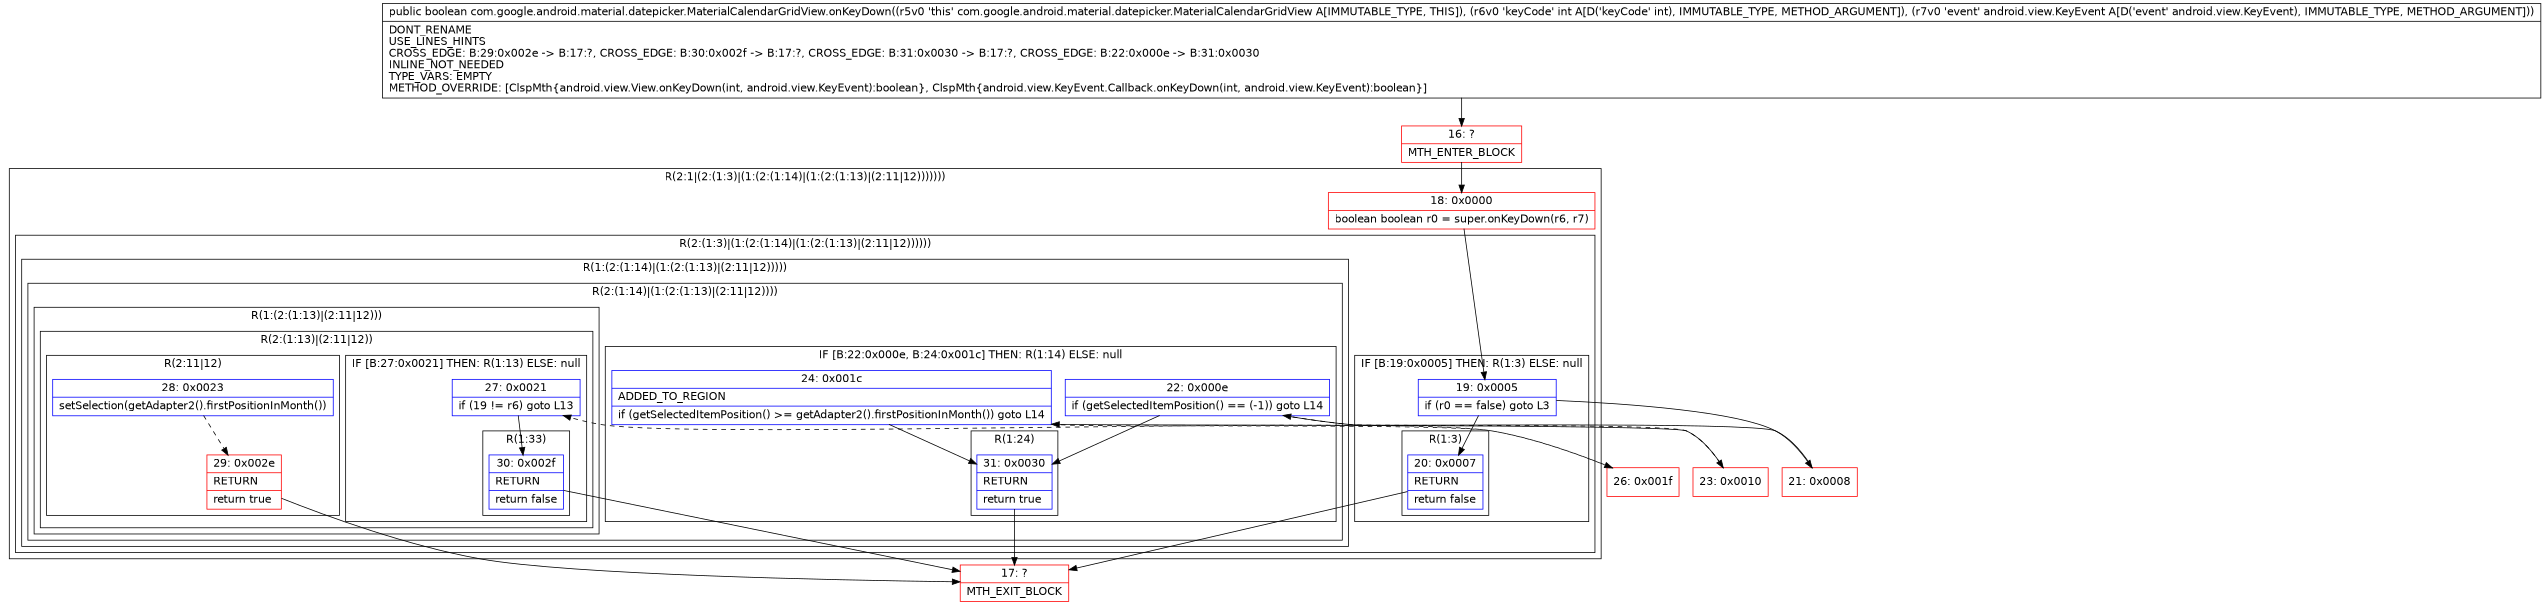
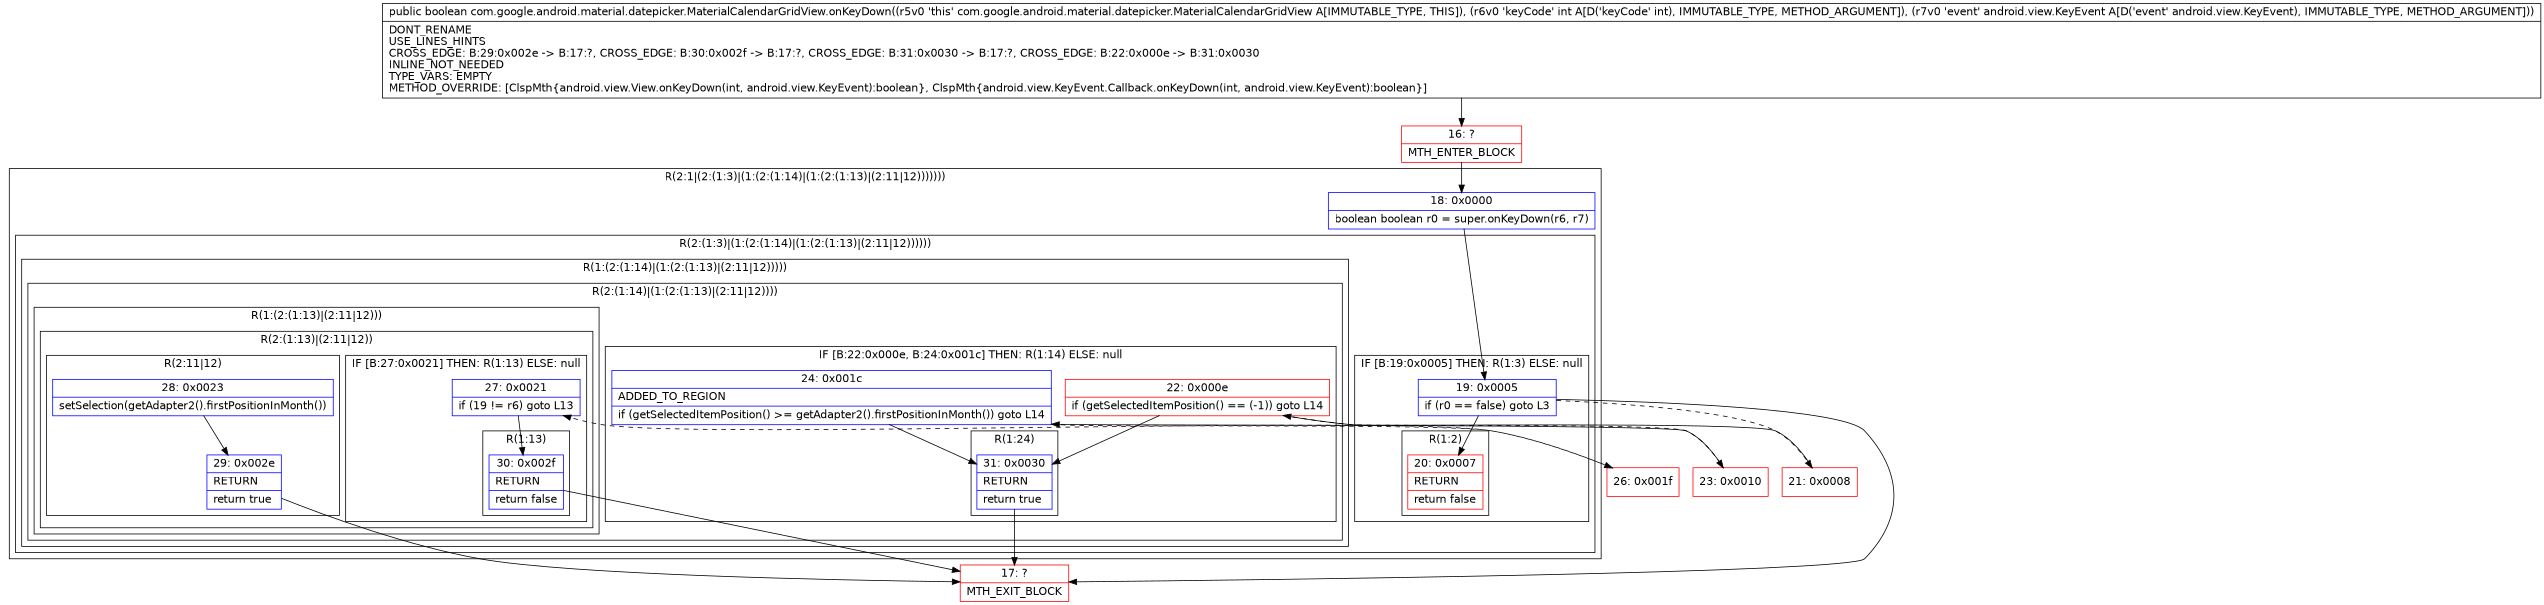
(1462, 211) -> (1462, 211)
(1197, 398) -> (1197, 398)
(1689, 411) -> (1689, 411)
(214, 432) -> (214, 432)
(526, 440) -> (526, 440)
(1445, 440) -> (1445, 440)
(244, 482) -> (244, 482)
(1445, 482) -> (1445, 482)
(1242, 530) -> (1699, 570)
